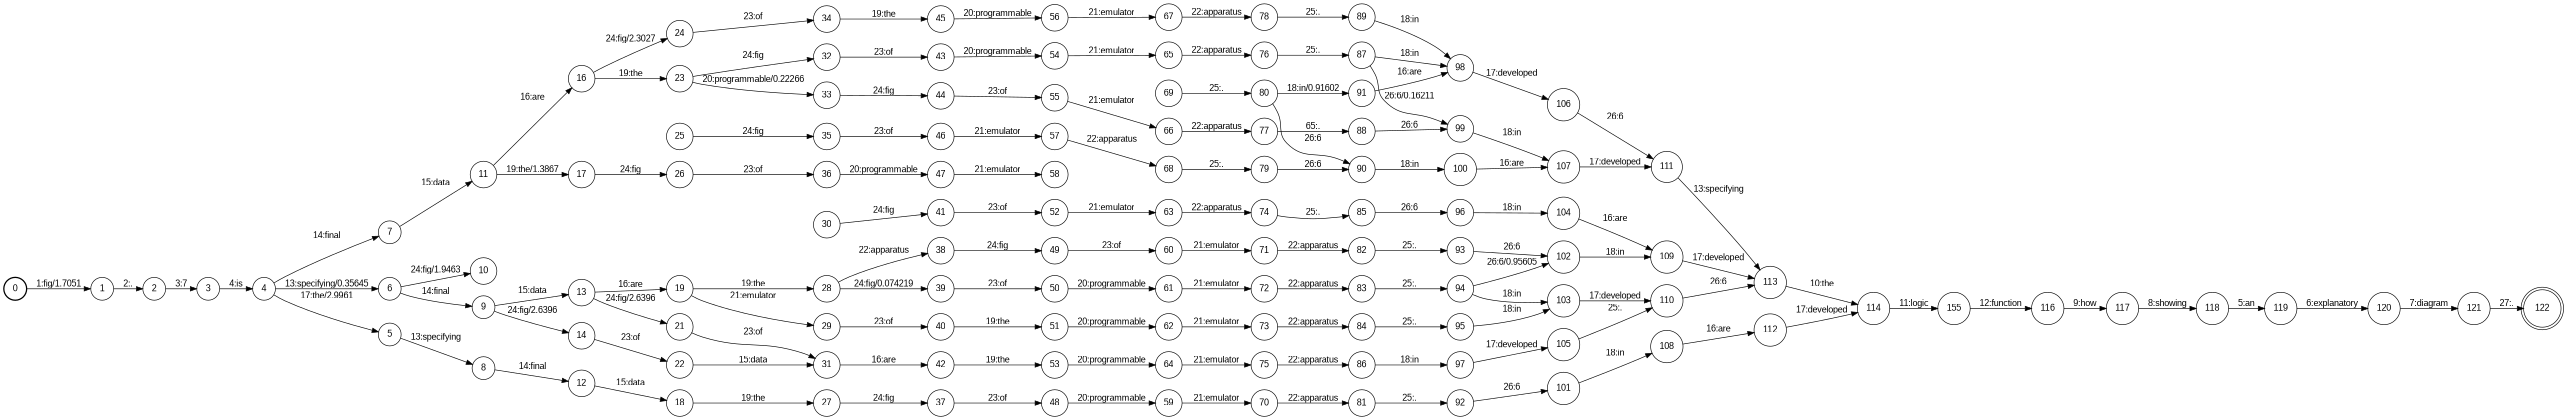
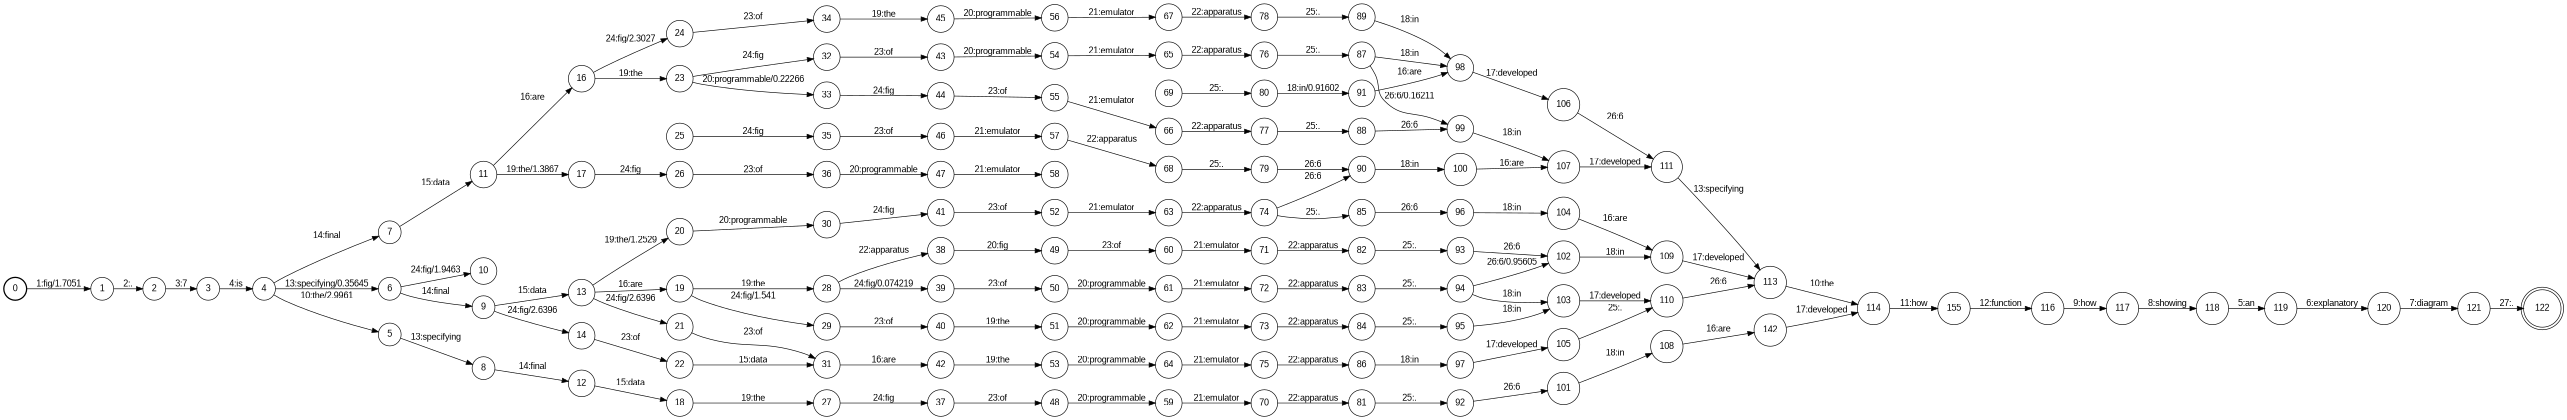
(1313, 127) -> (1313, 127)
(1294, 149) -> (1311, 194)
none -> (680, 232)
(998, 246) -> (998, 246)
(327, 296) -> (327, 296)
(753, 296) -> (753, 296)
(1914, 304) -> (1914, 304)
(1770, 330) -> (1770, 330)
